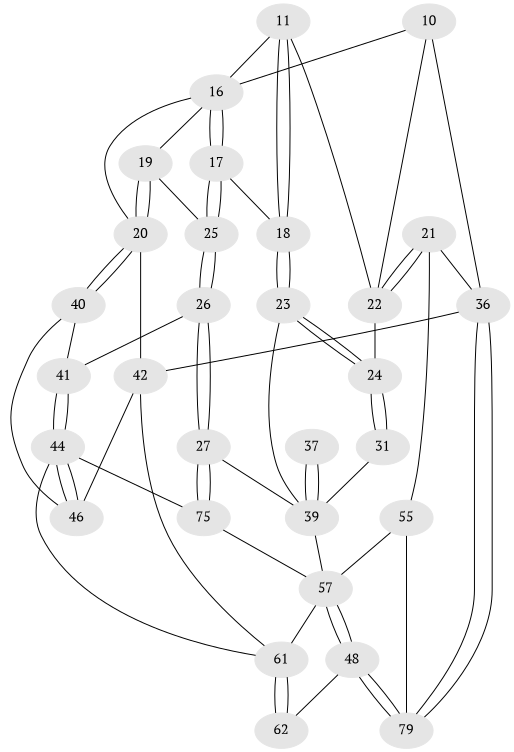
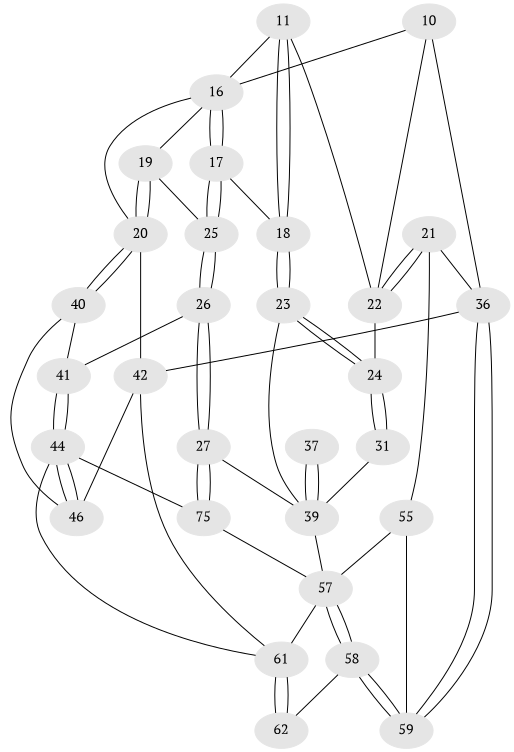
(352, 660) -> (352, 660)
(407, 731) -> (407, 731)
